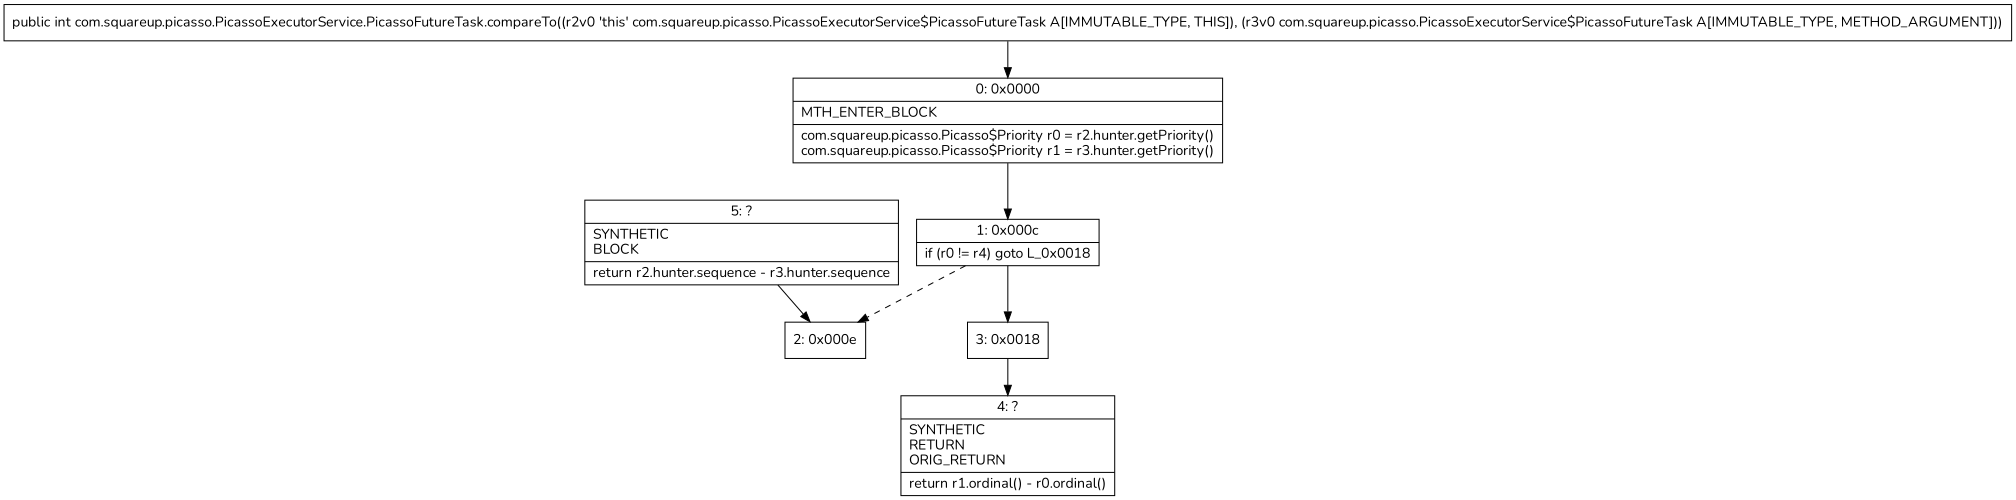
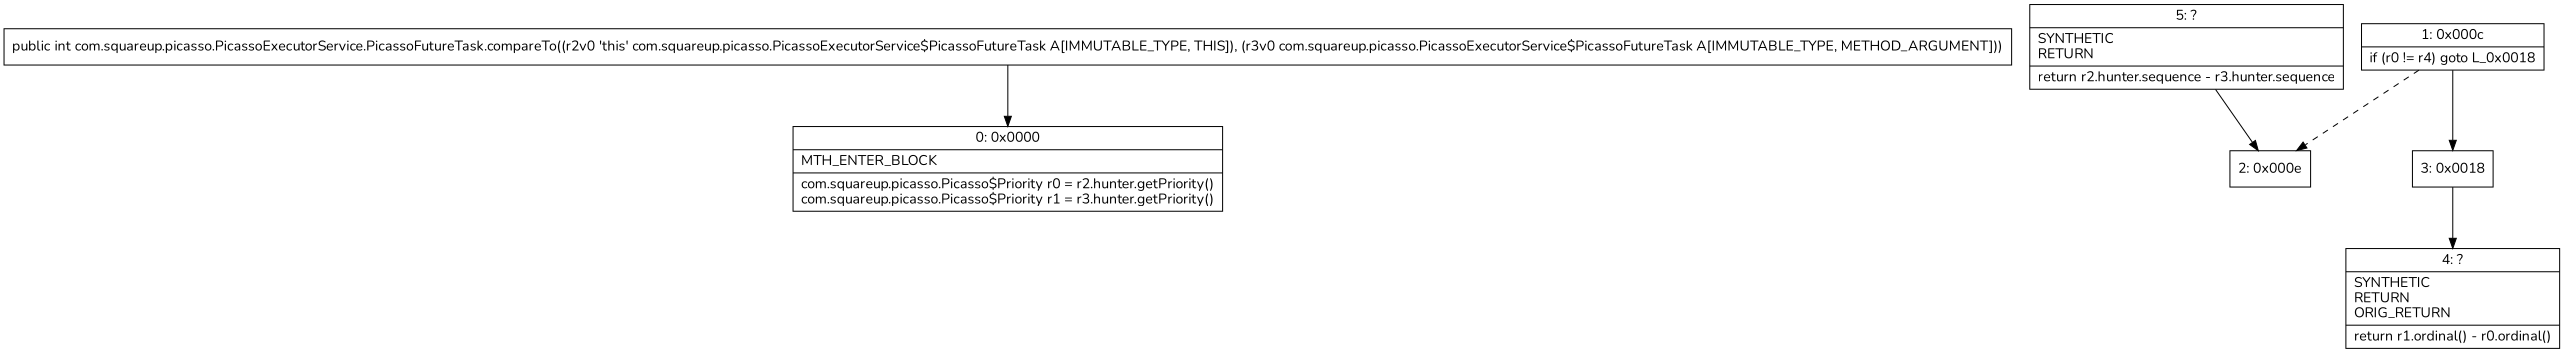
(1008, 186) -> none
(616, 250) -> (2066, 54)
